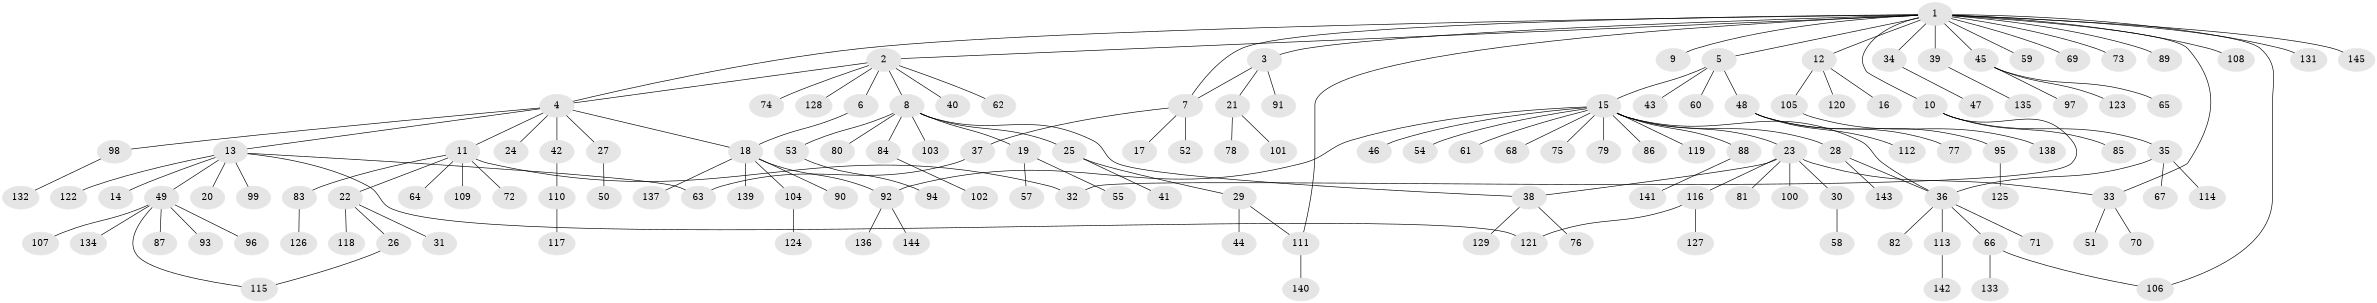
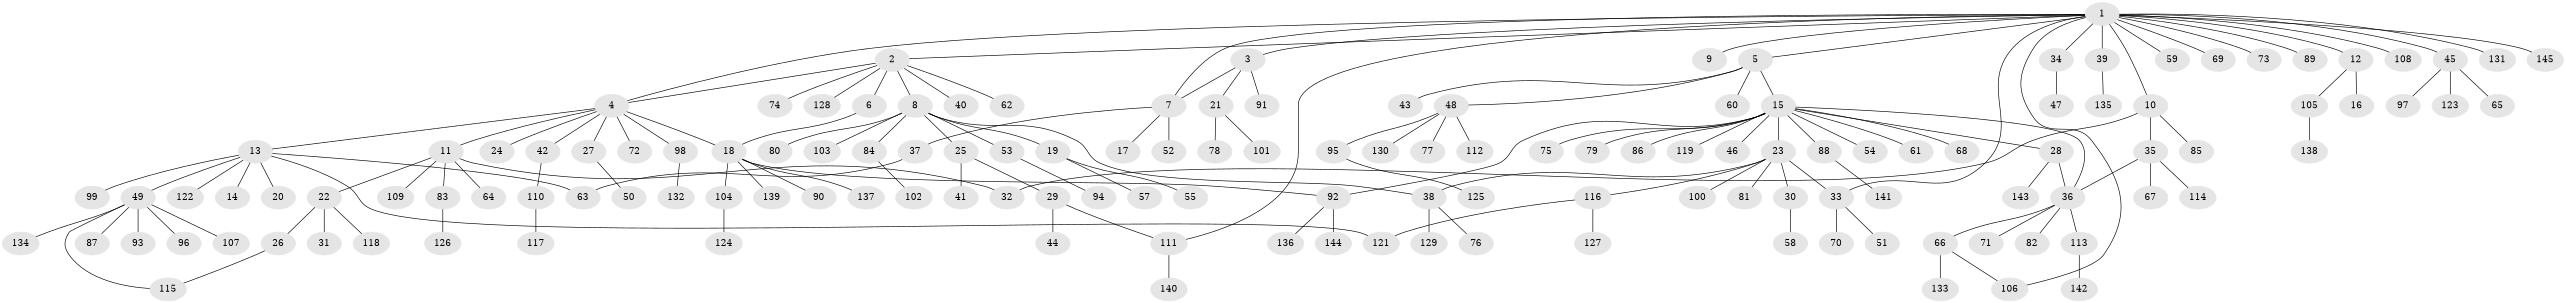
(1837, 106) -> none
none -> (1381, 152)
(486, 175) -> (623, 129)
